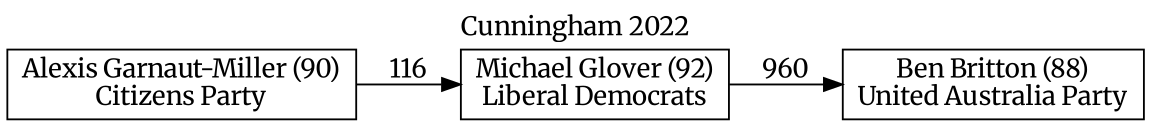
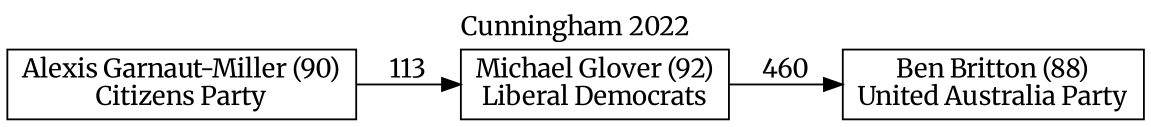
(409, 71) -> (409, 71)
(786, 71) -> (786, 71)
